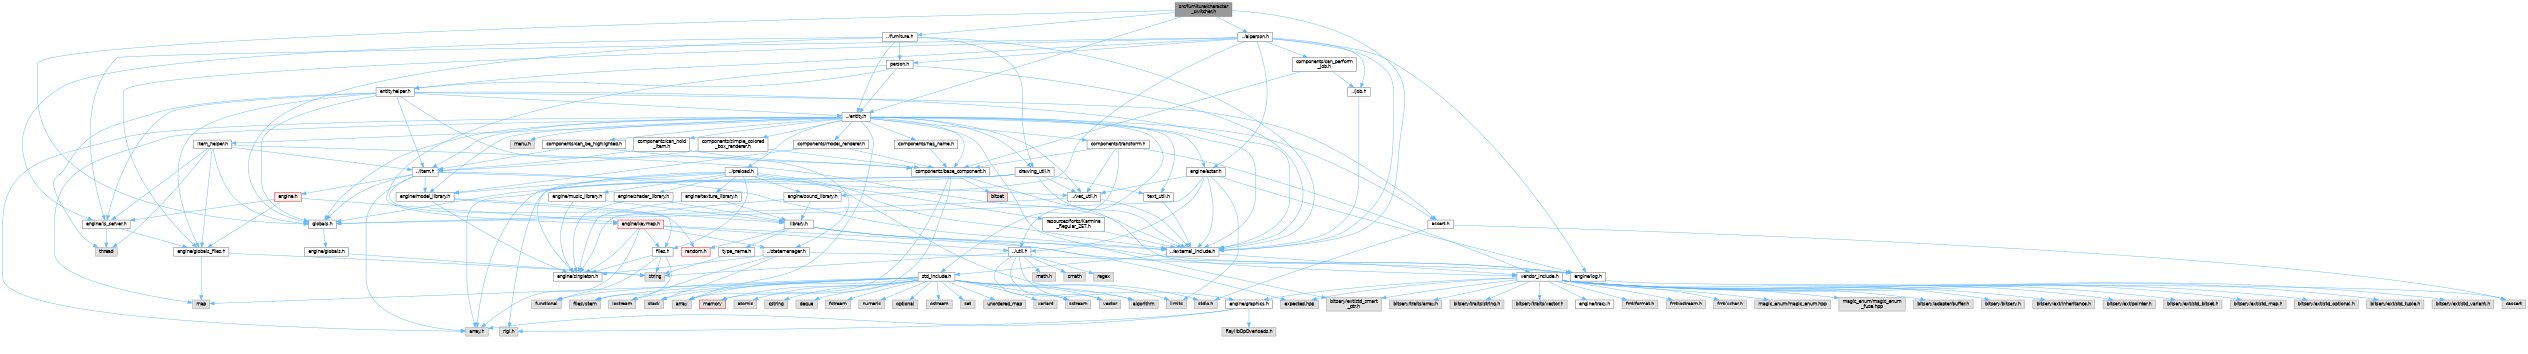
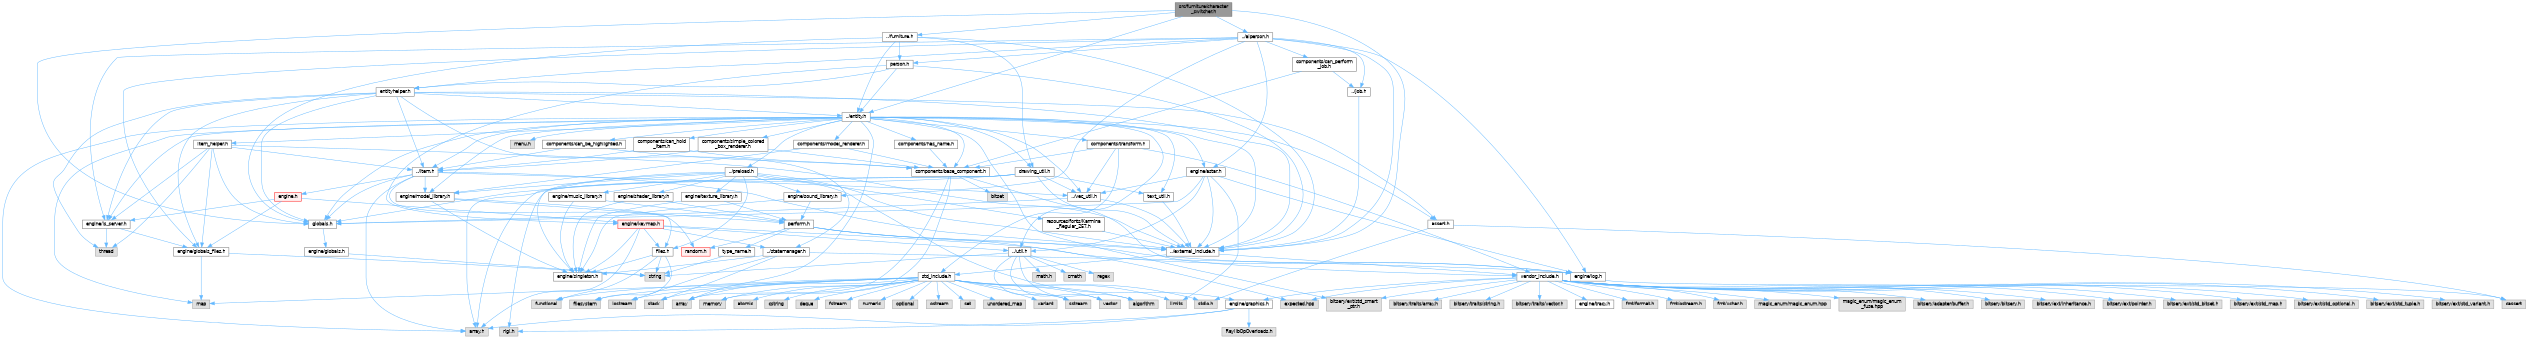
(456, 46) -> (459, 124)
(997, 197) -> (997, 197)
(799, 224) -> (799, 224)
(713, 304) -> (713, 304)
